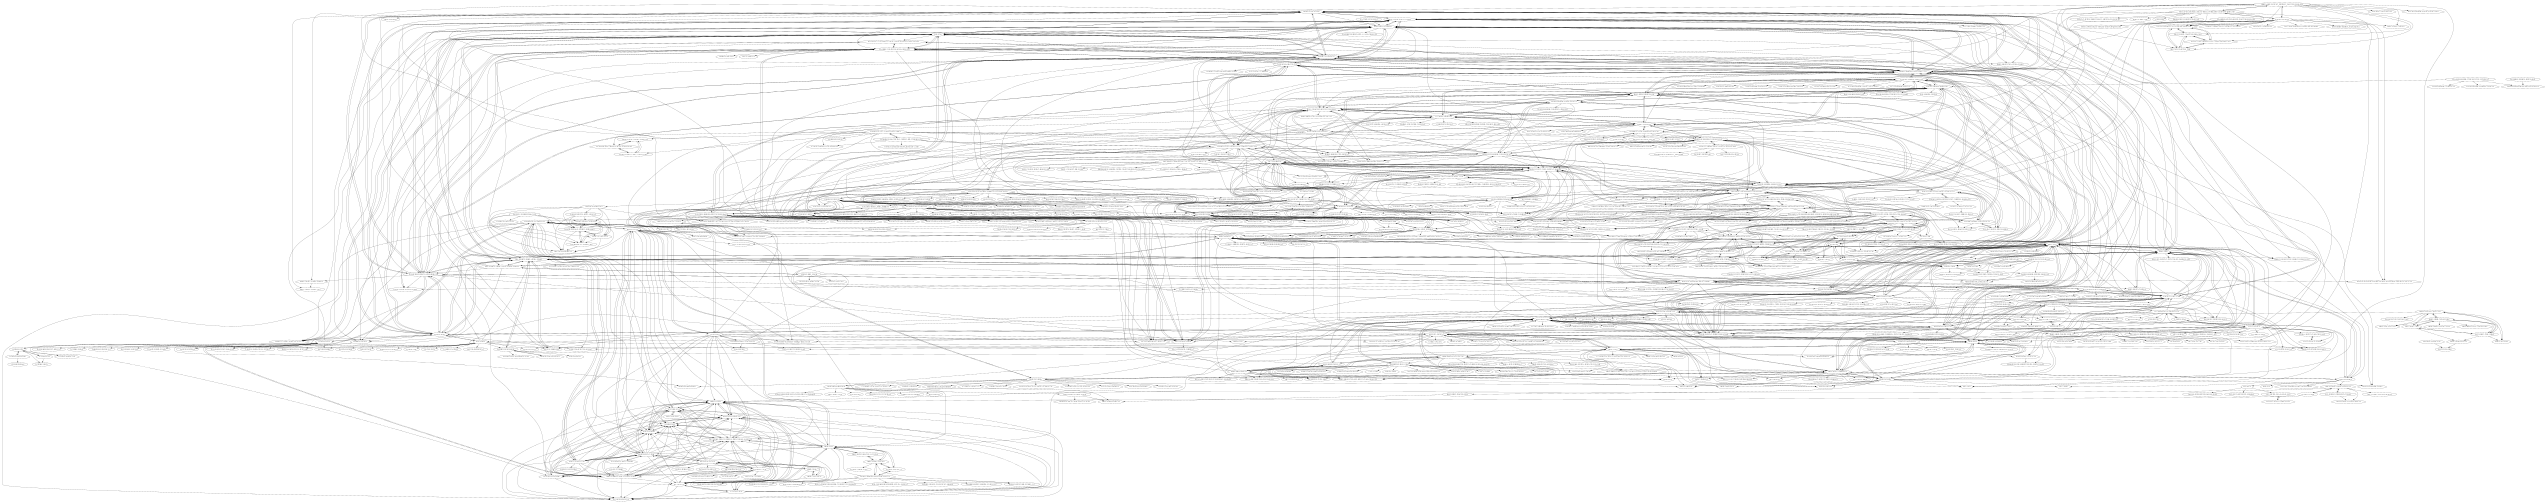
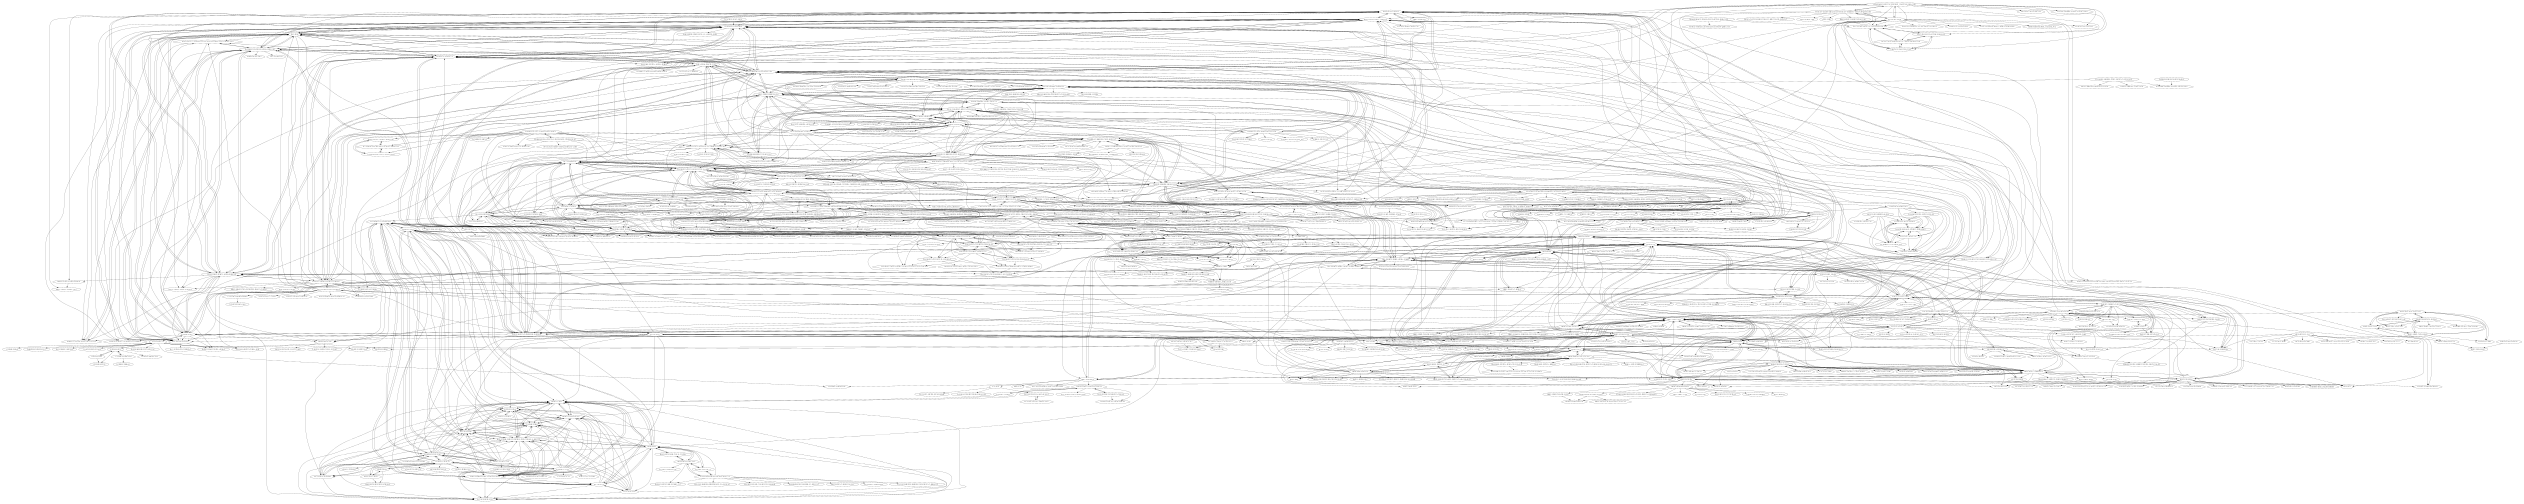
none -> (1419, 214)
none -> (2149, 334)
